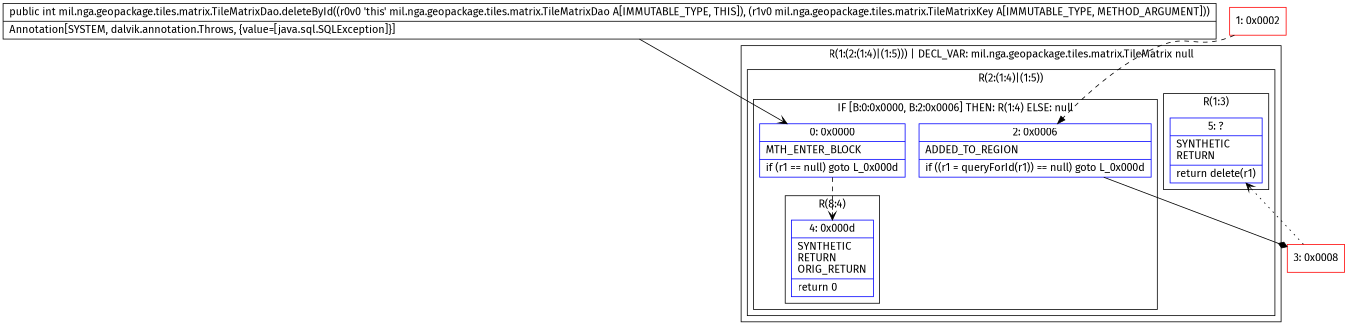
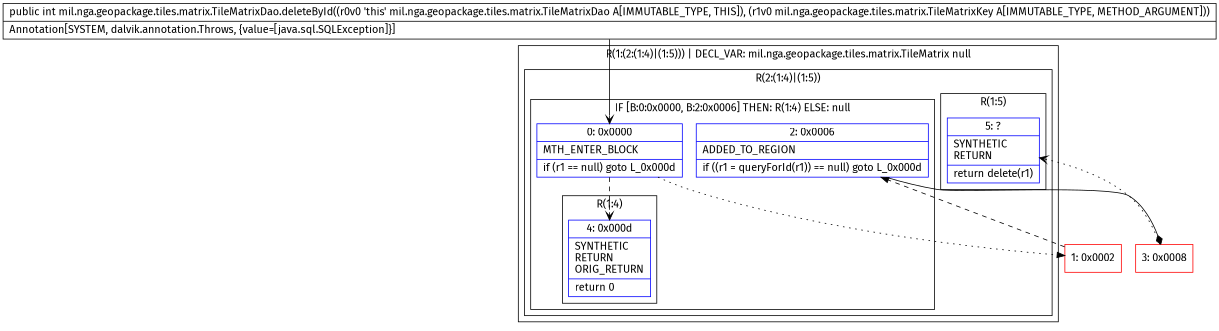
(1216, 103) -> (993, 103)
(832, 205) -> (610, 205)
none -> (855, 229)
